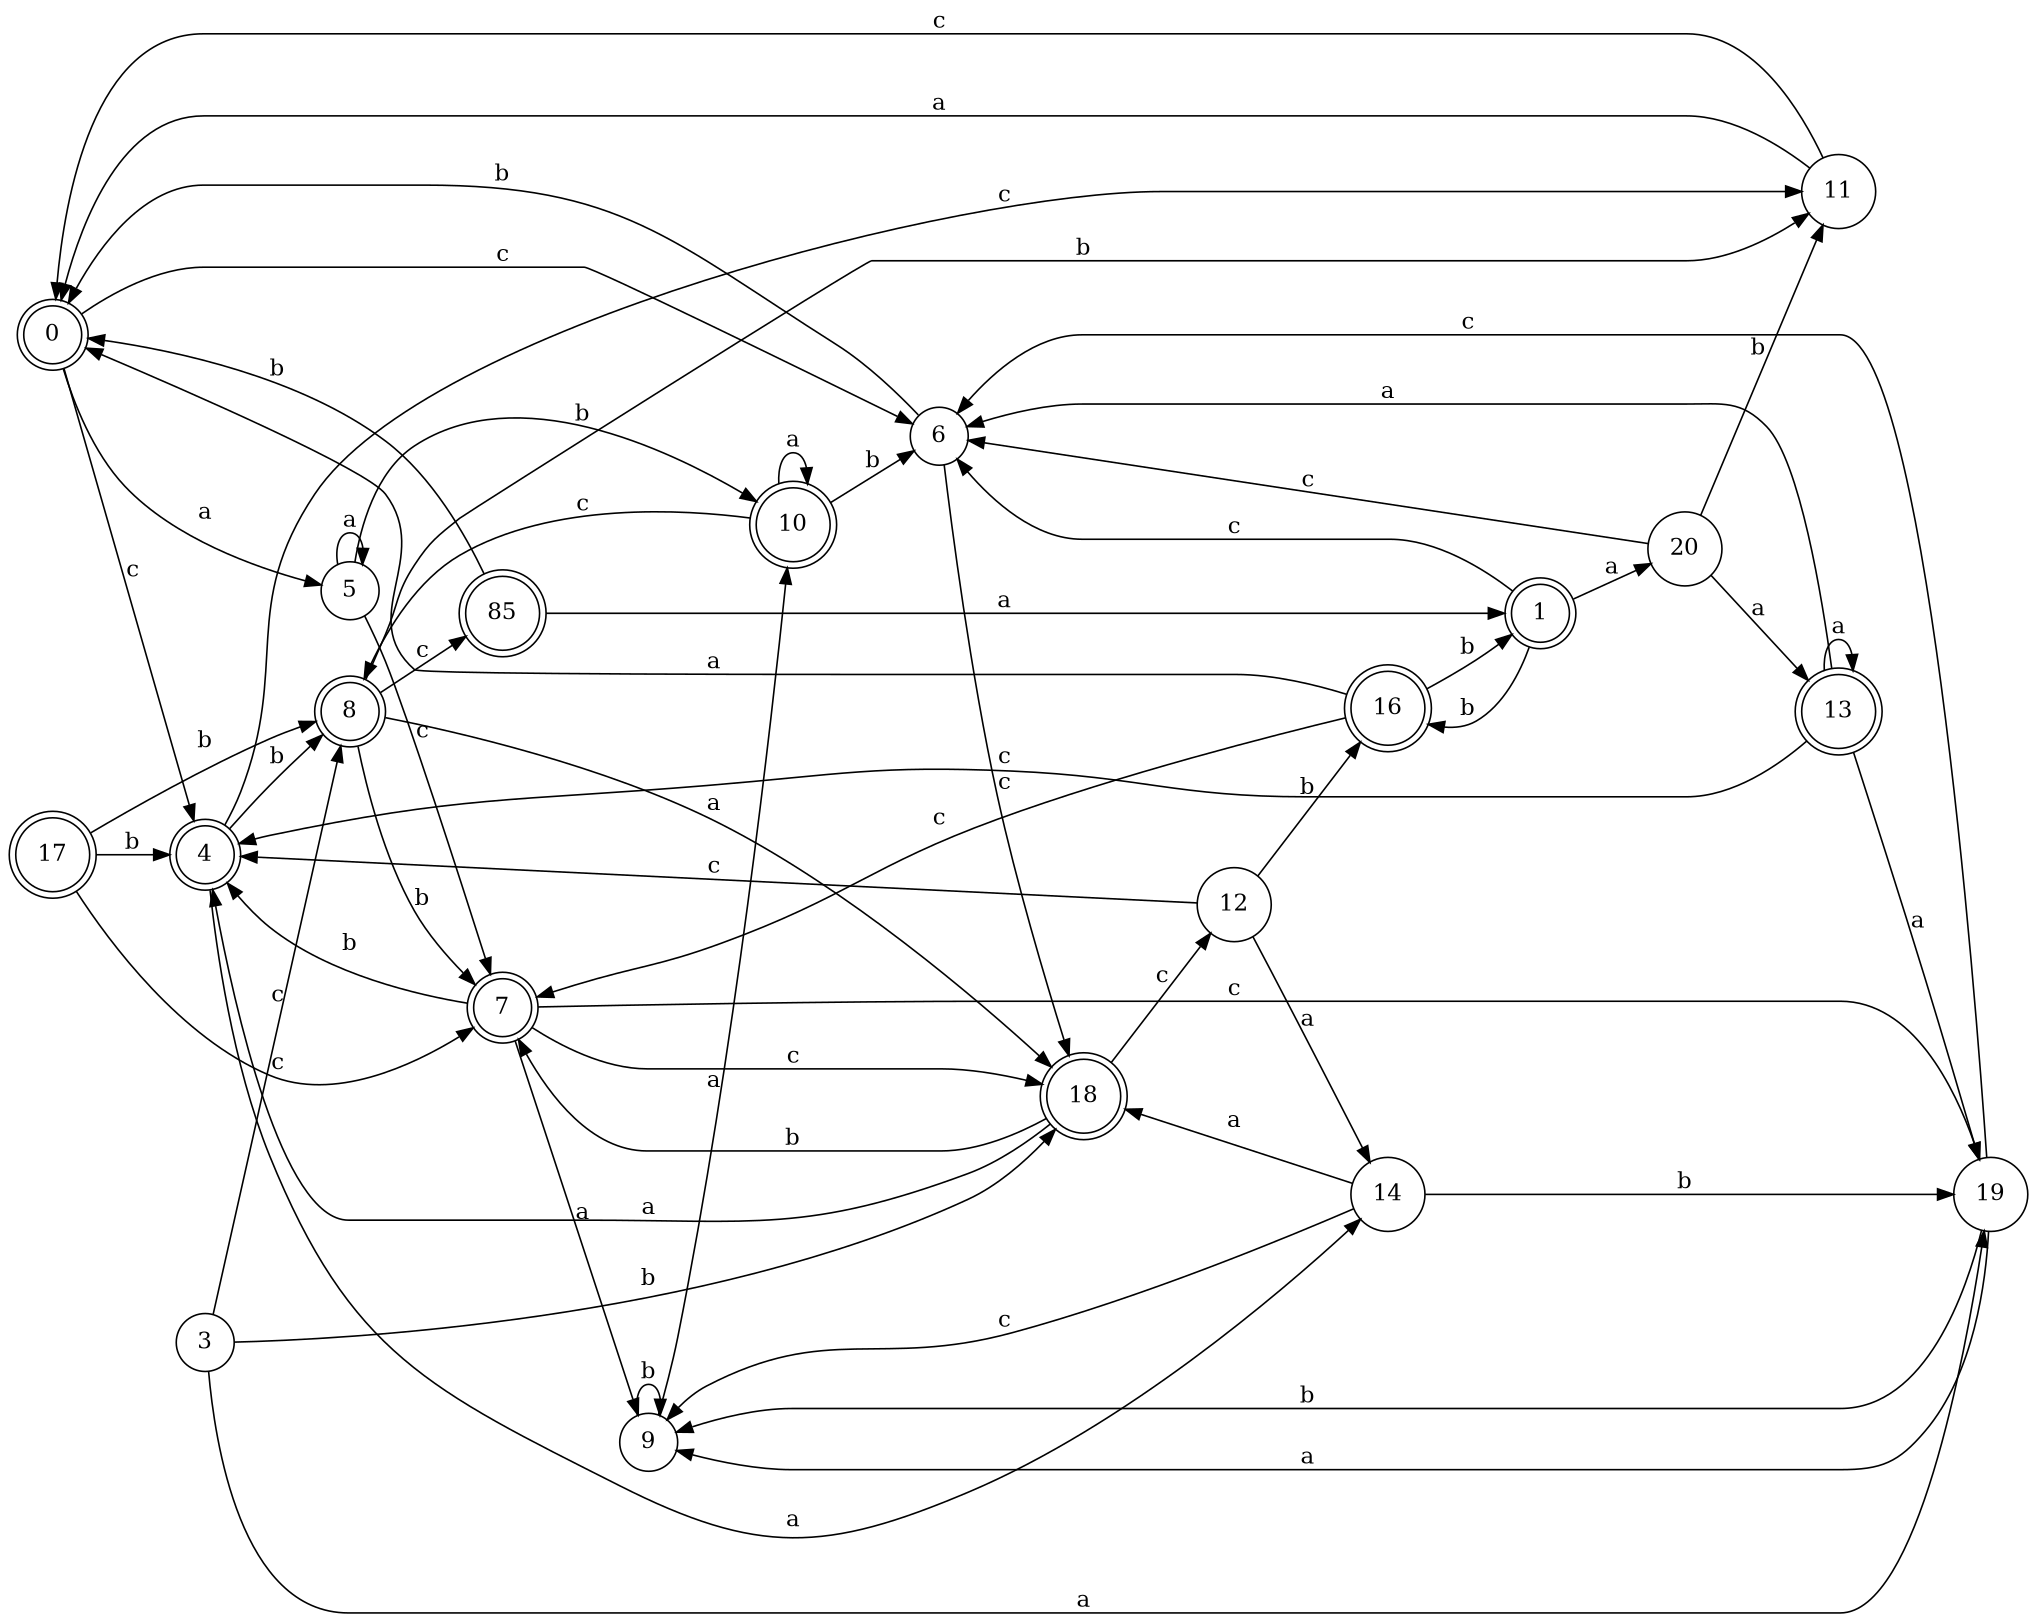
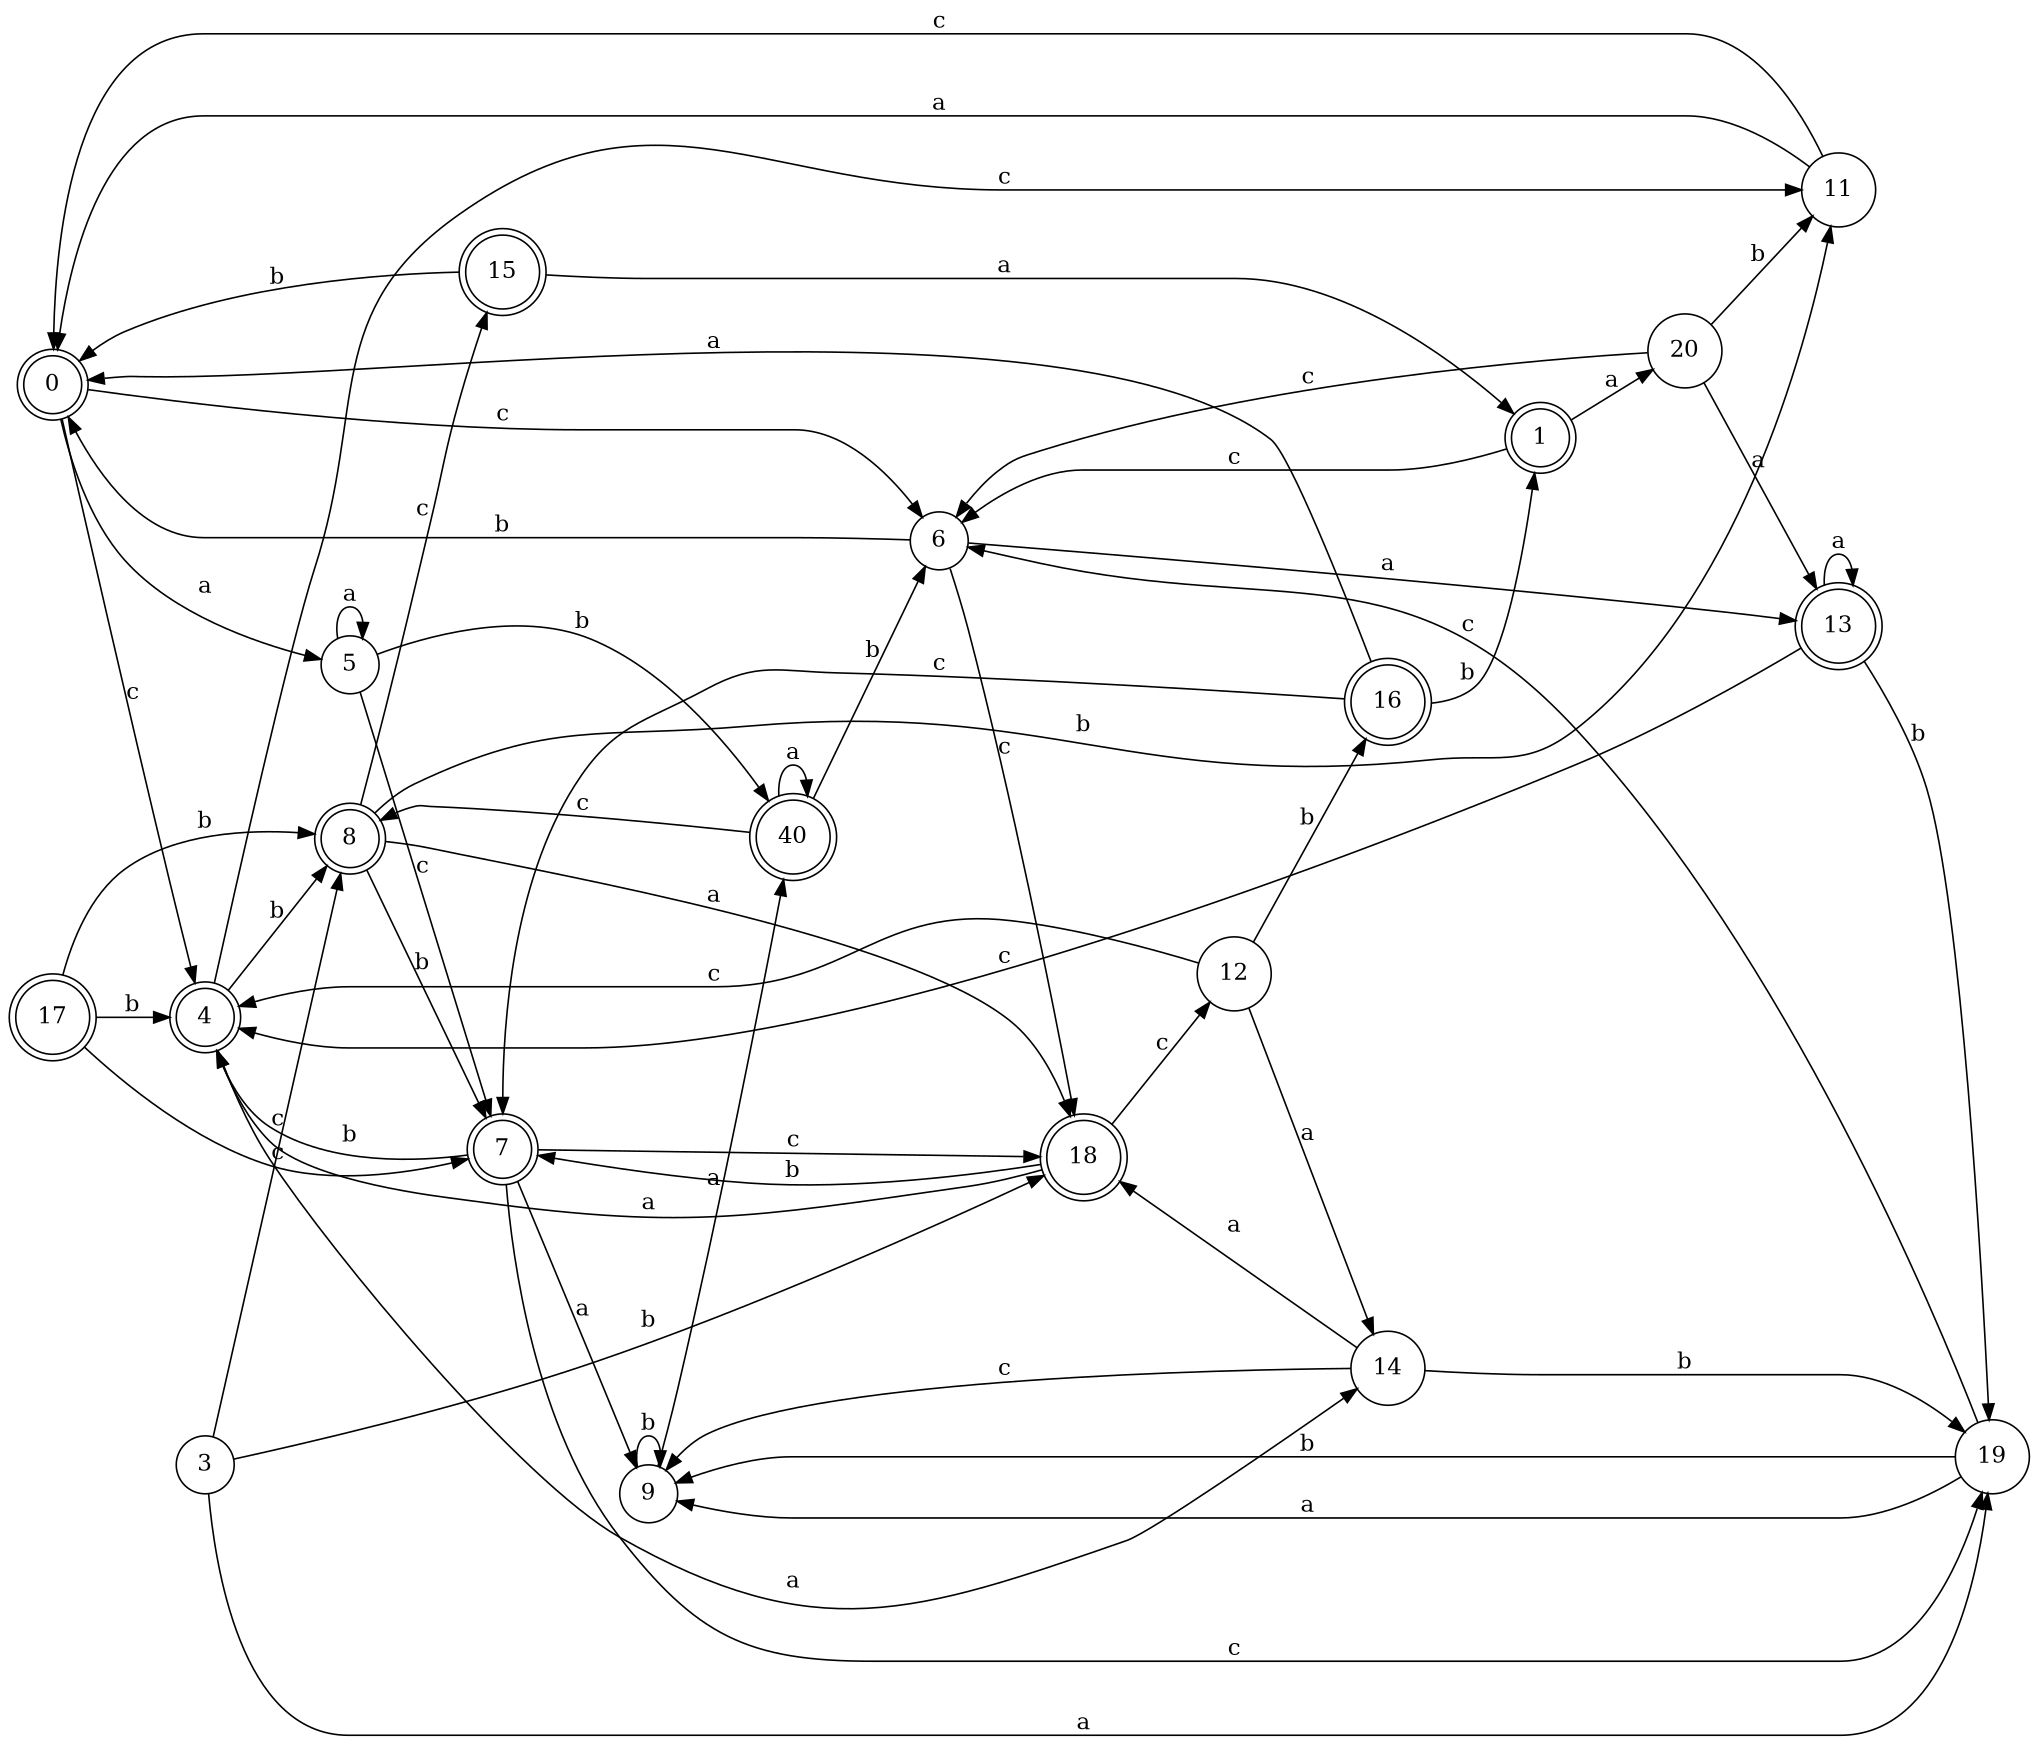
(1504, 404) -> (1374, 578)
(793, 525) -> (793, 837)
(503, 613) -> (503, 272)
(1499, 702) -> none
(1918, 922) -> (1919, 735)
